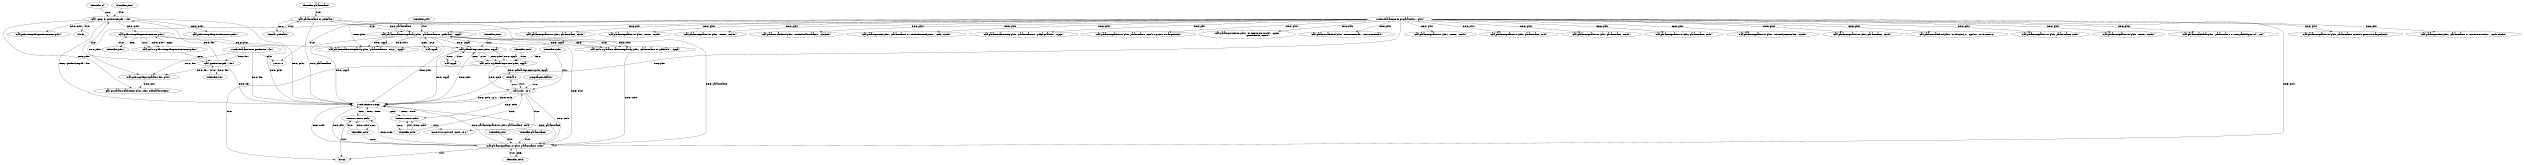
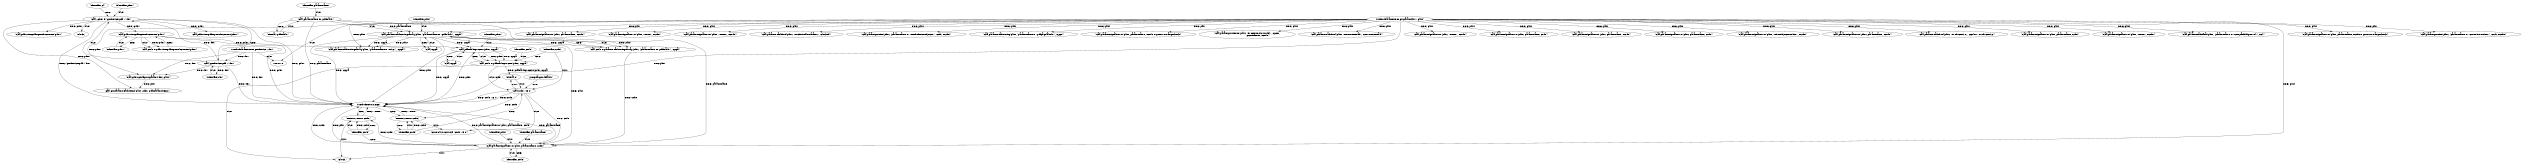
(95, 50) -> (95, 50)
(194, 56) -> (223, 24)
(495, 77) -> (495, 77)
